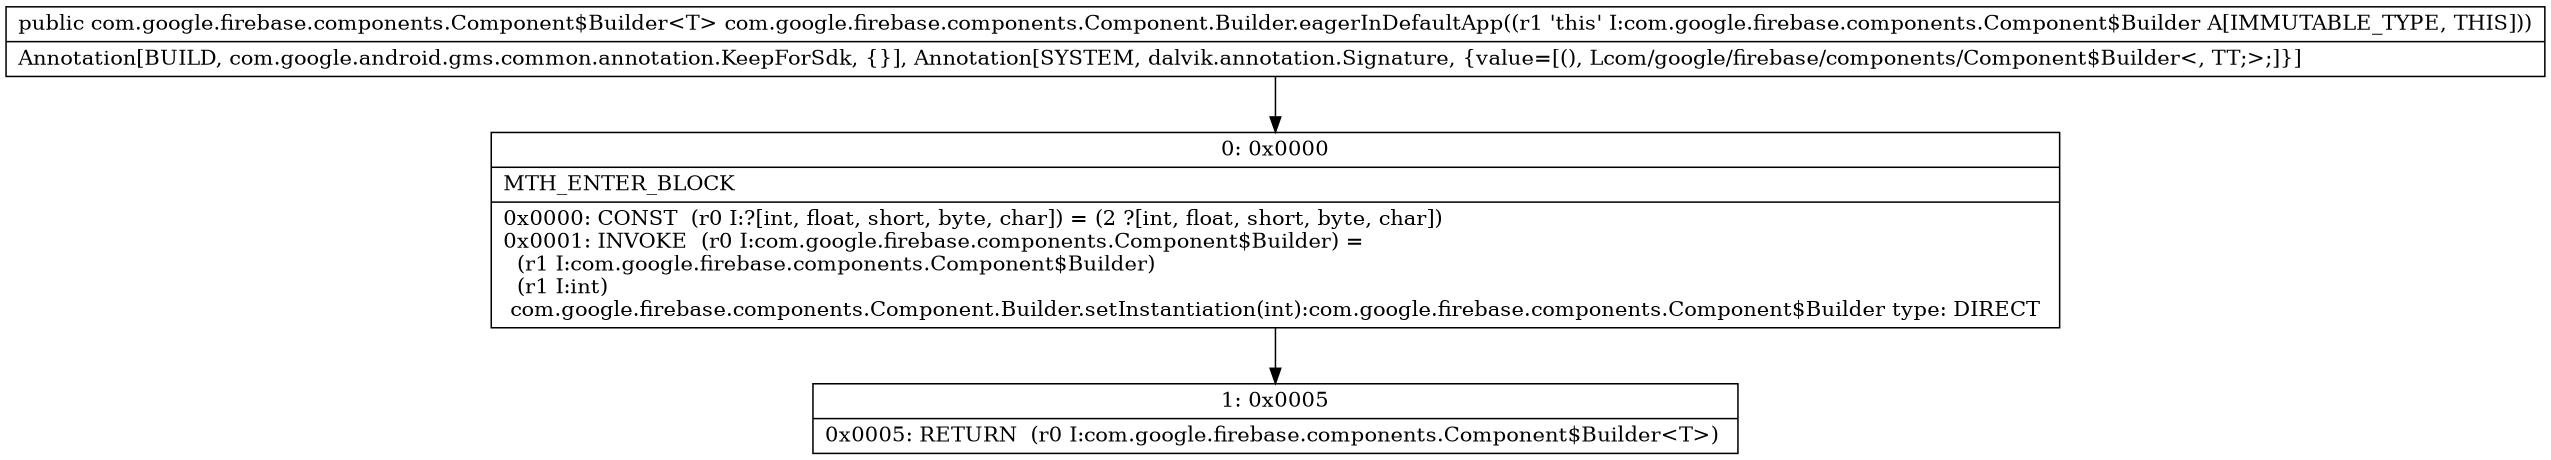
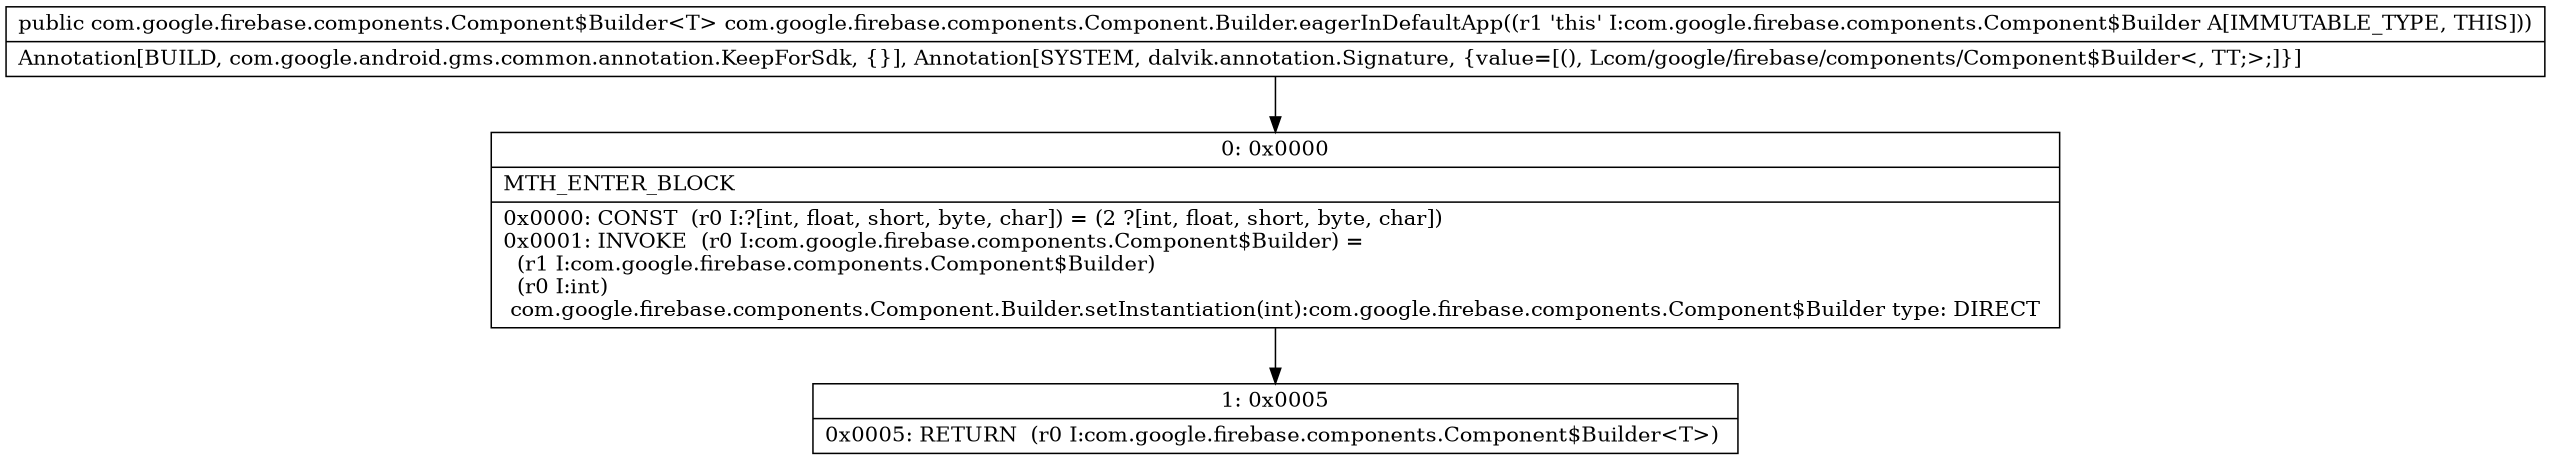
(556, 287) -> (556, 287)
